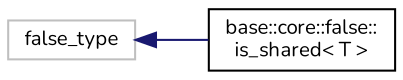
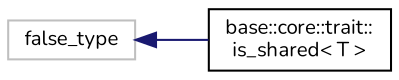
(302, 40) -> (300, 40)
